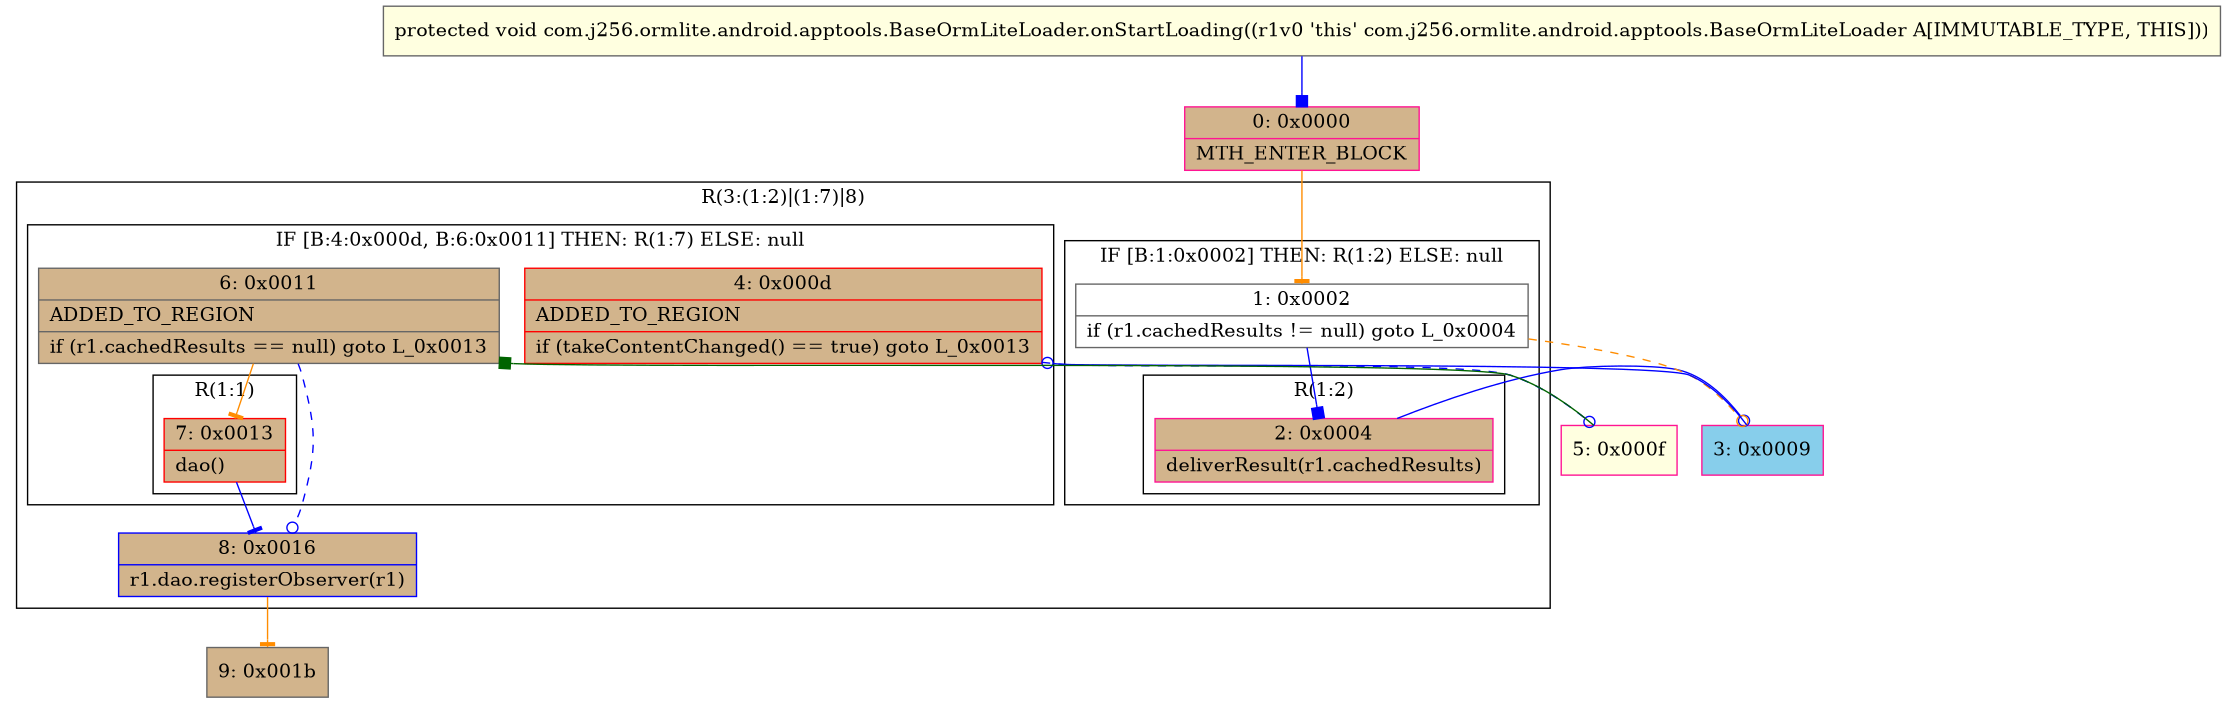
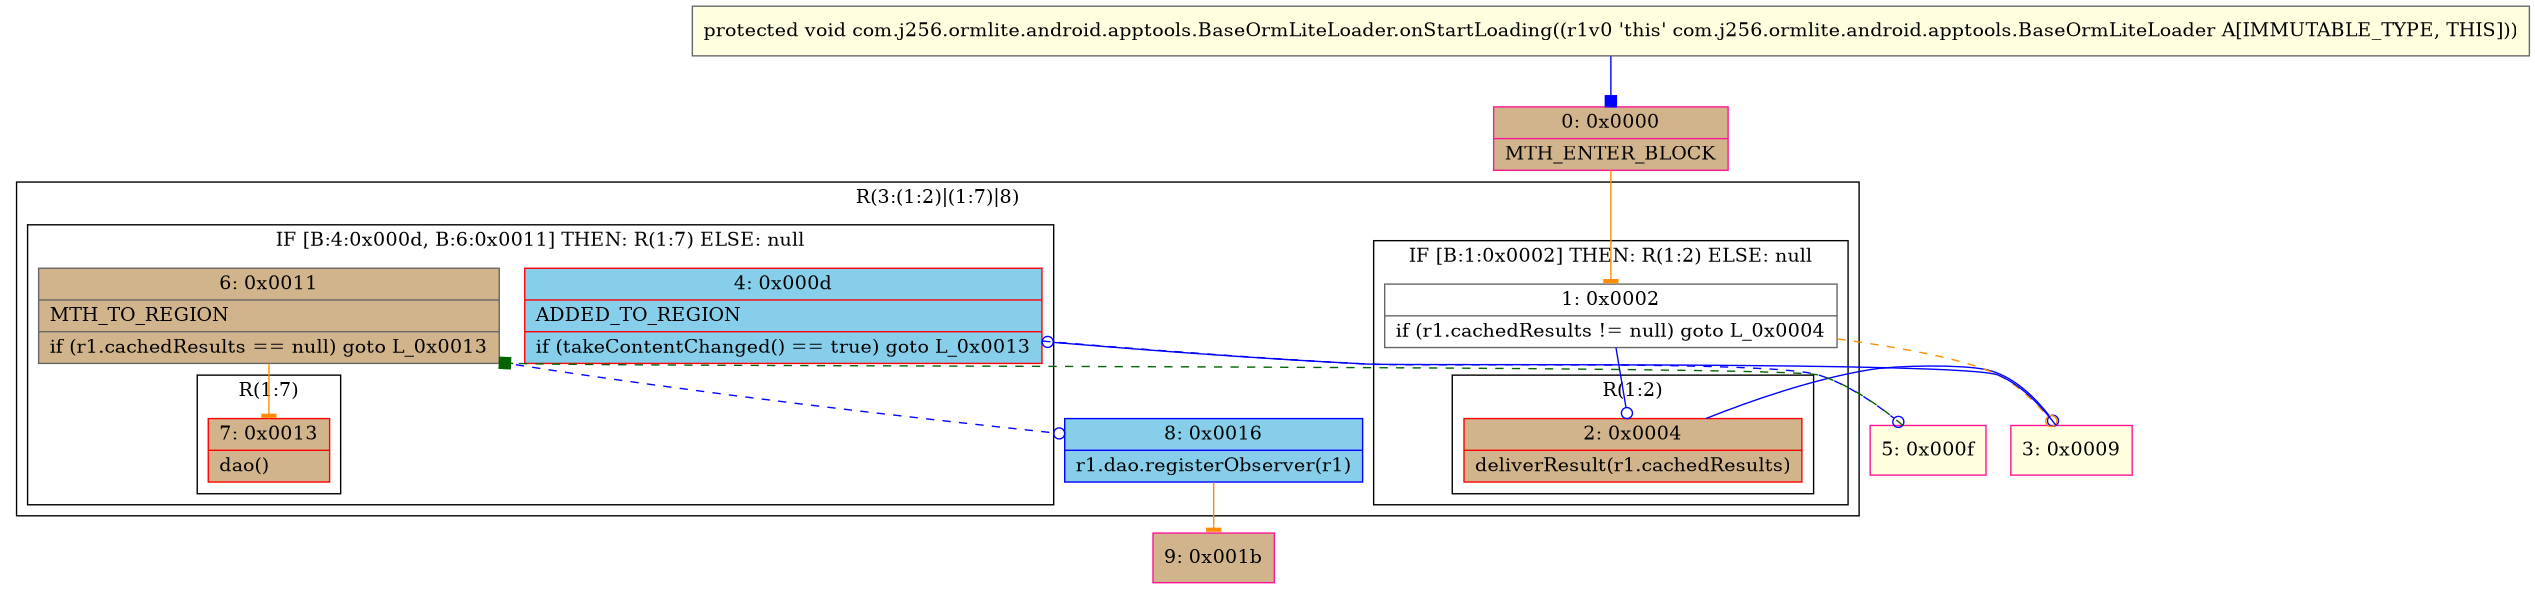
(152, 315) -> (139, 315)
(783, 316) -> (783, 316)
(1034, 365) -> (1215, 367)
(1313, 383) -> (1622, 384)
(225, 391) -> (269, 391)
(1324, 450) -> (1633, 450)
(1763, 450) -> (2072, 450)
(248, 513) -> none
(268, 565) -> (1214, 450)
(268, 672) -> (1214, 558)
